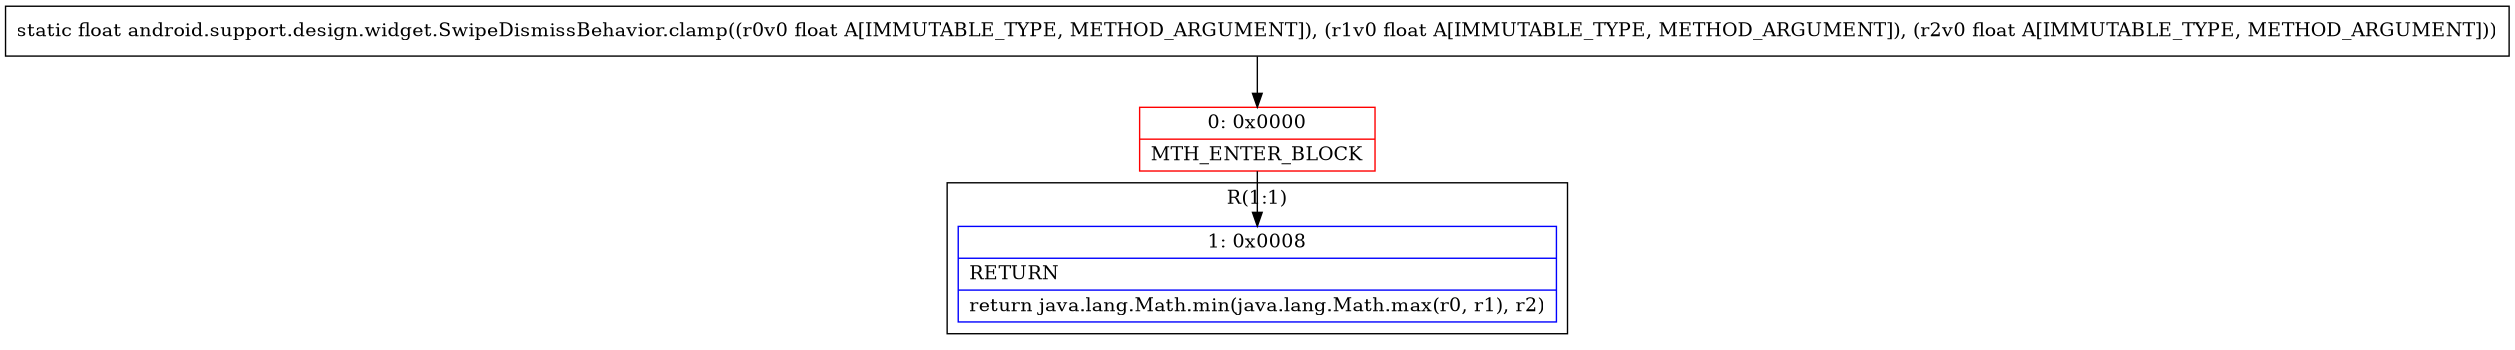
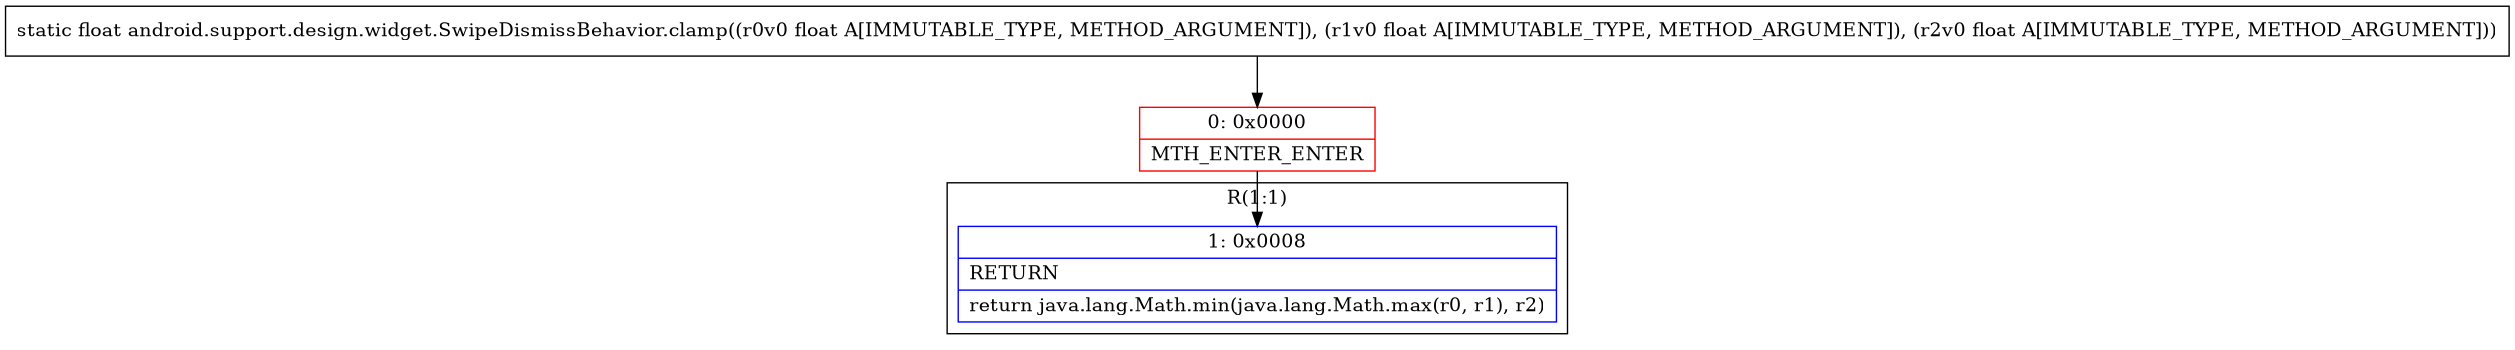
(1257, 154) -> (1257, 154)
